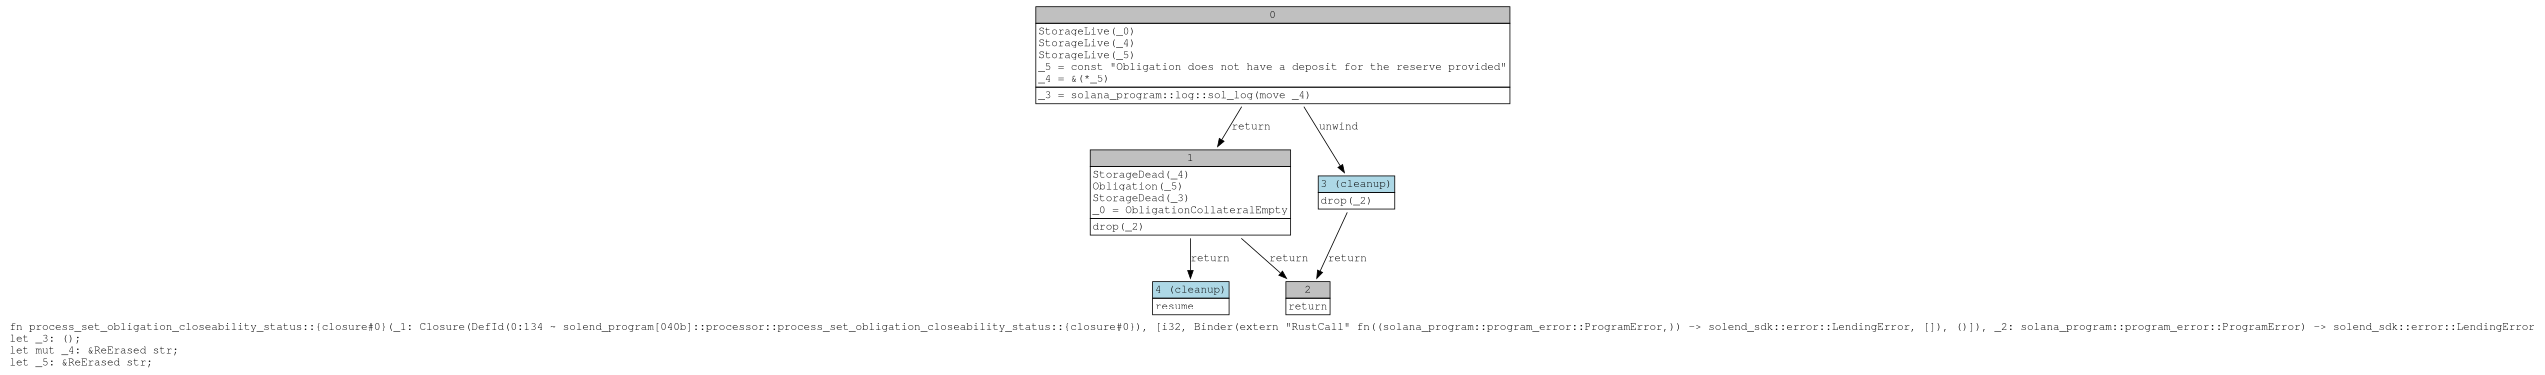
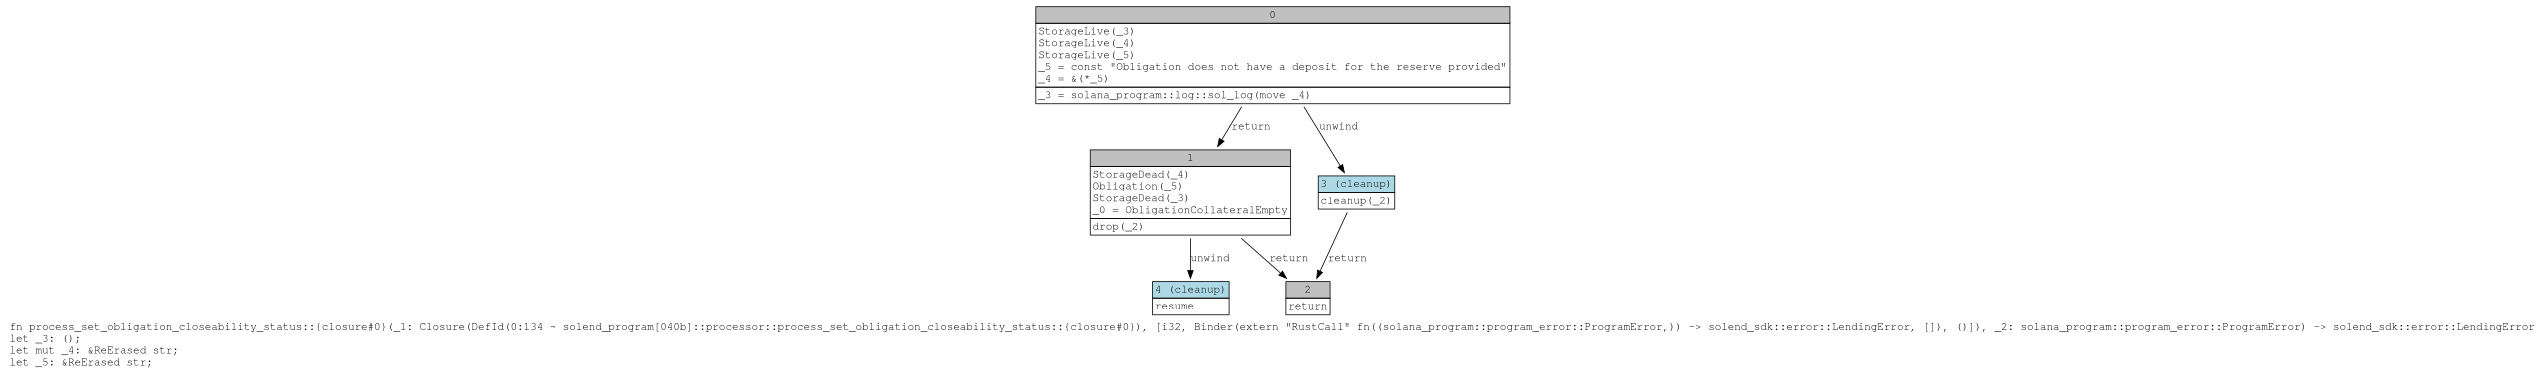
(1087, 31) -> (1087, 31)
(1347, 200) -> (1356, 200)
(1210, 258) -> (1210, 258)
